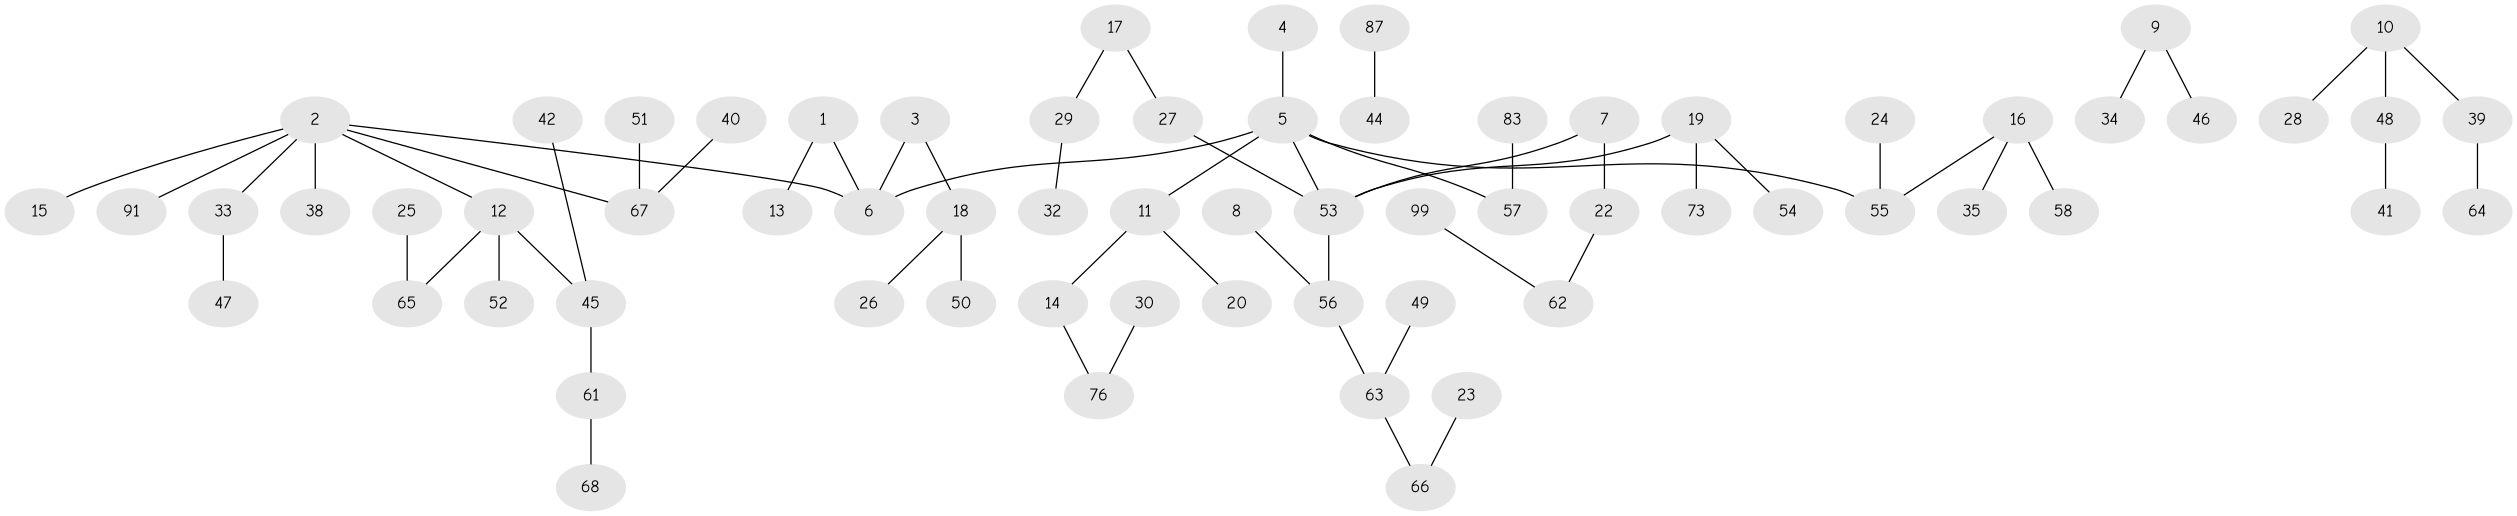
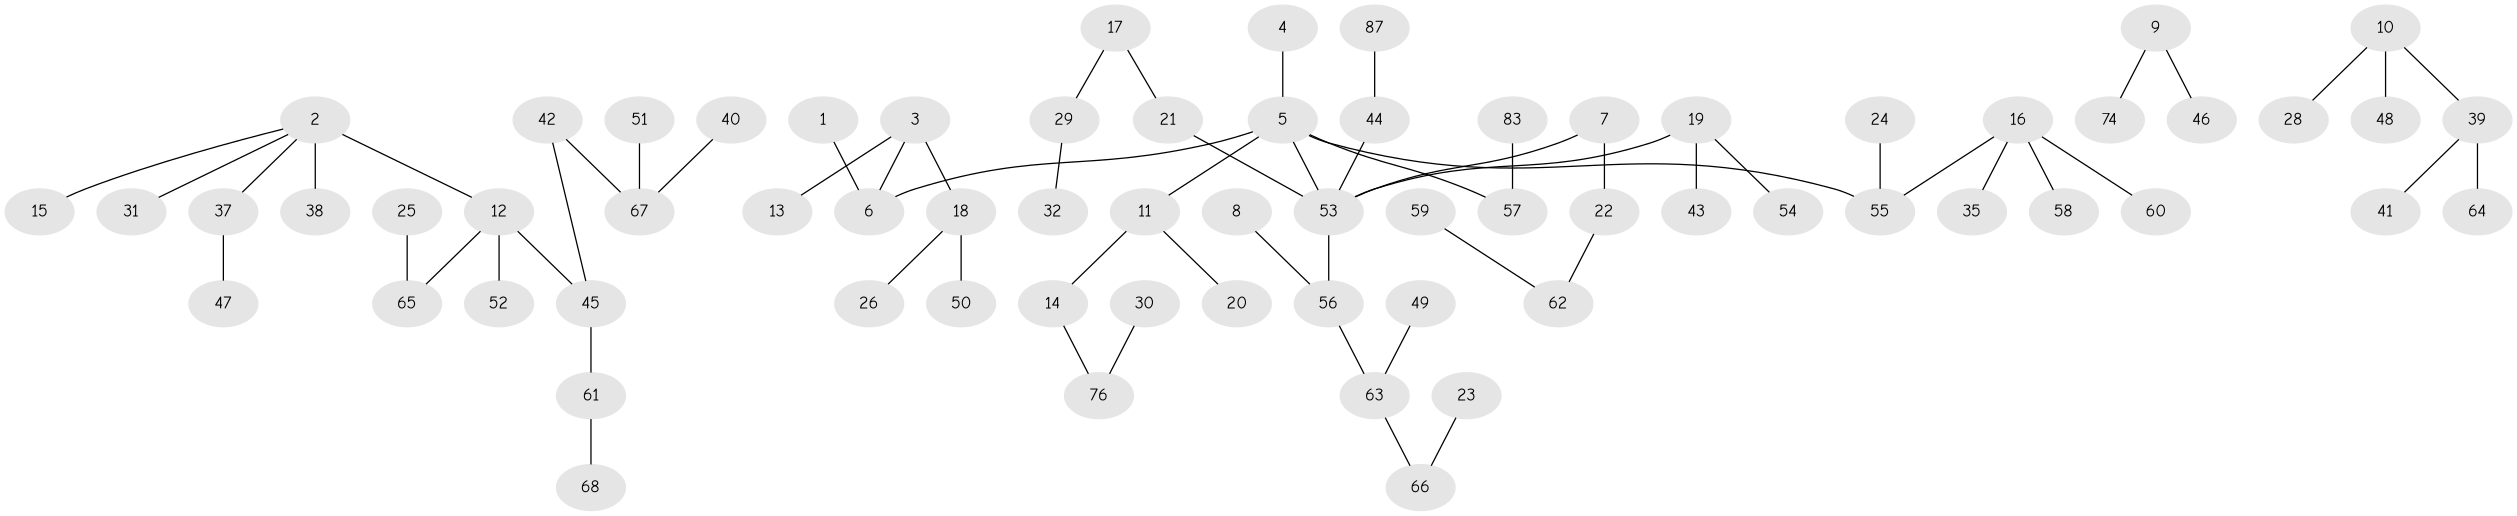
(1168, 120) -> (1168, 120)
(2110, 120) -> (2110, 120)
(597, 155) -> none
(478, 166) -> (593, 166)
(800, 166) -> (853, 162)
none -> (1352, 166)
(2386, 166) -> (2432, 166)
(131, 212) -> (131, 212)
(223, 212) -> (223, 212)
(1421, 212) -> (1421, 212)
(1696, 212) -> (1696, 212)
none -> (2156, 212)
